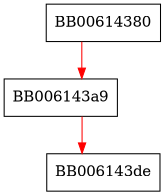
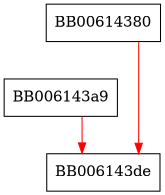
(82, 55) -> (139, 93)
